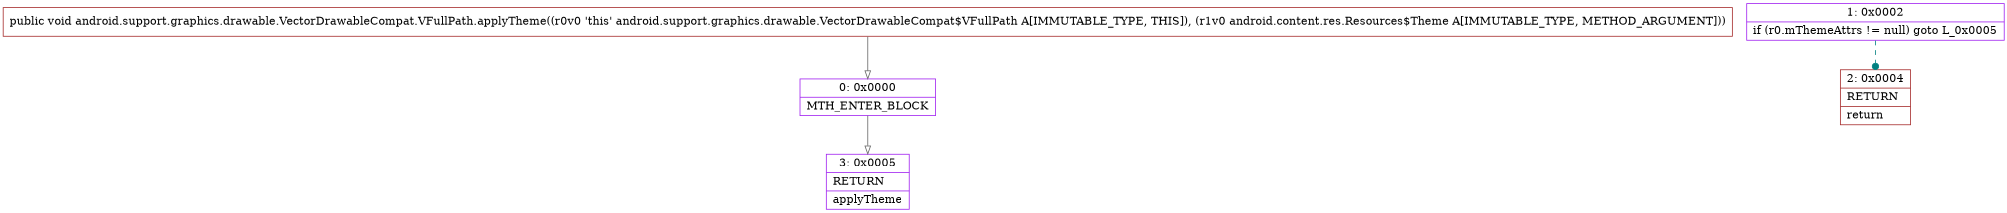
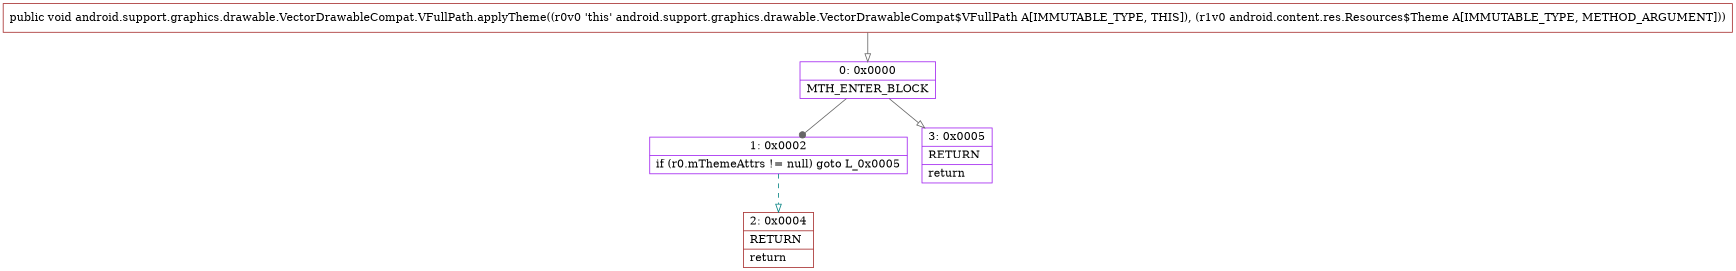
(1875, 52) -> (778, 189)
none -> (826, 116)
(868, 200) -> (947, 173)
